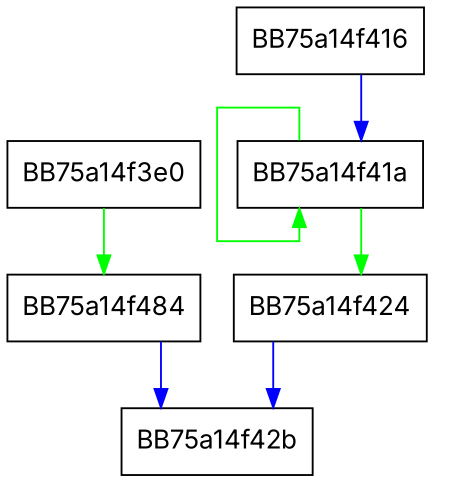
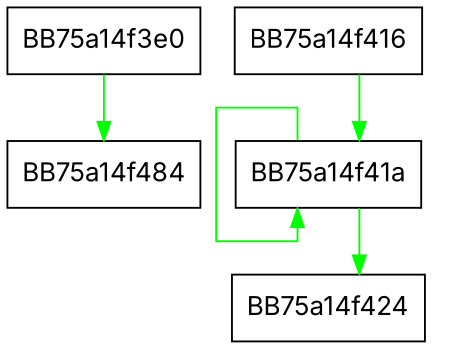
(361, 98) -> (359, 98)
(217, 442) -> none
